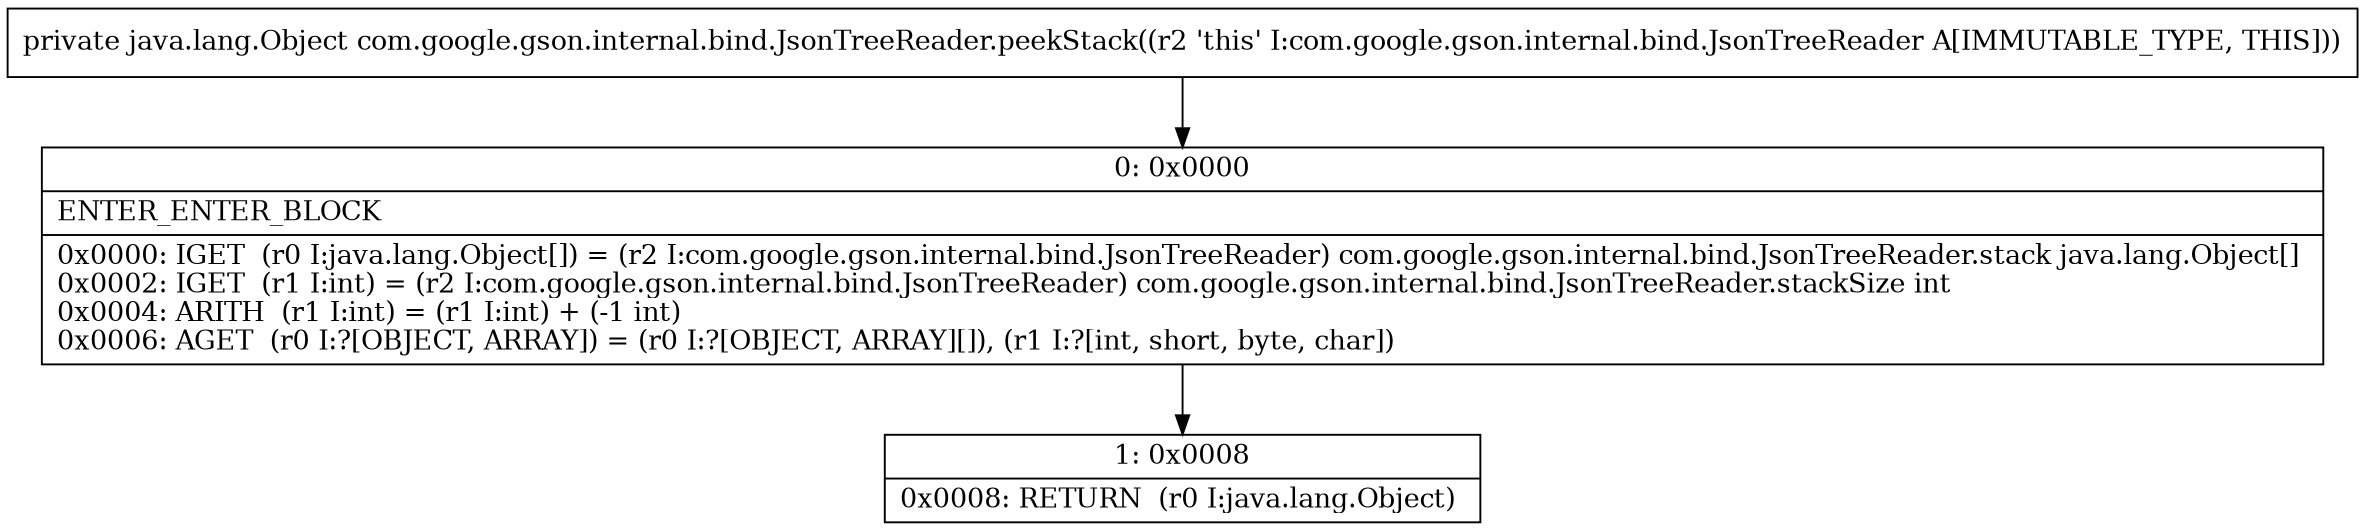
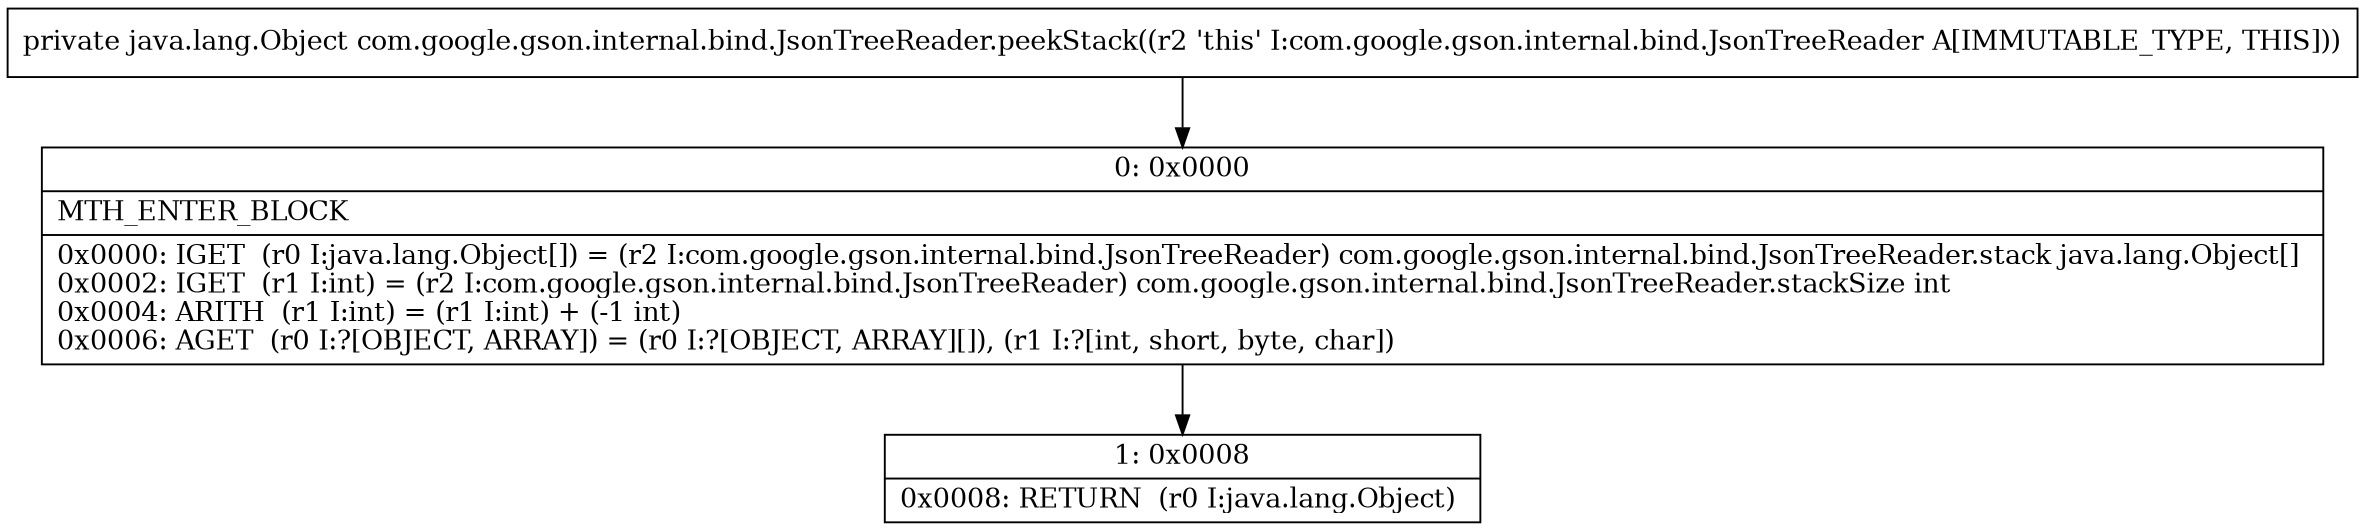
(220, 212) -> (204, 212)
